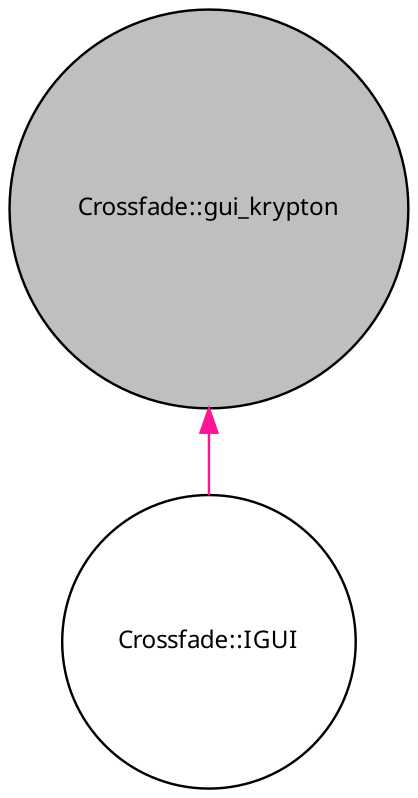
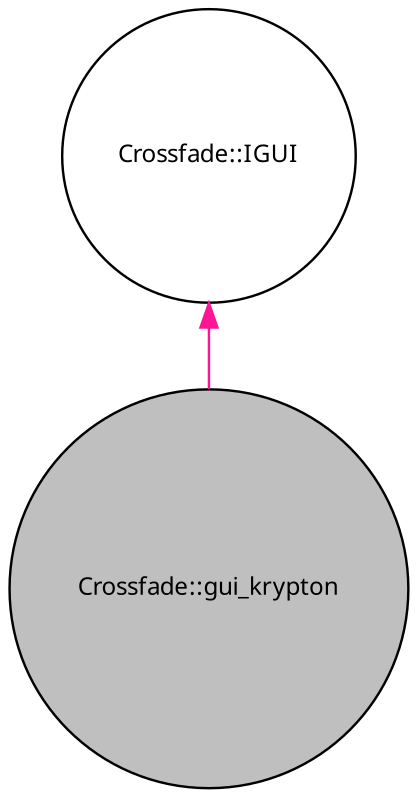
(209, 464) -> (209, 358)
